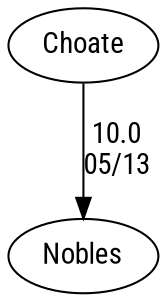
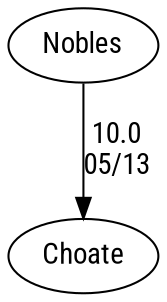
(83, 140) -> (83, 140)
